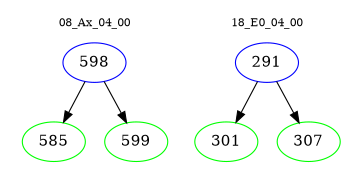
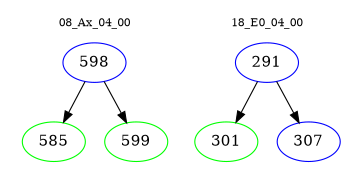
(309, 142) -> (309, 142)
